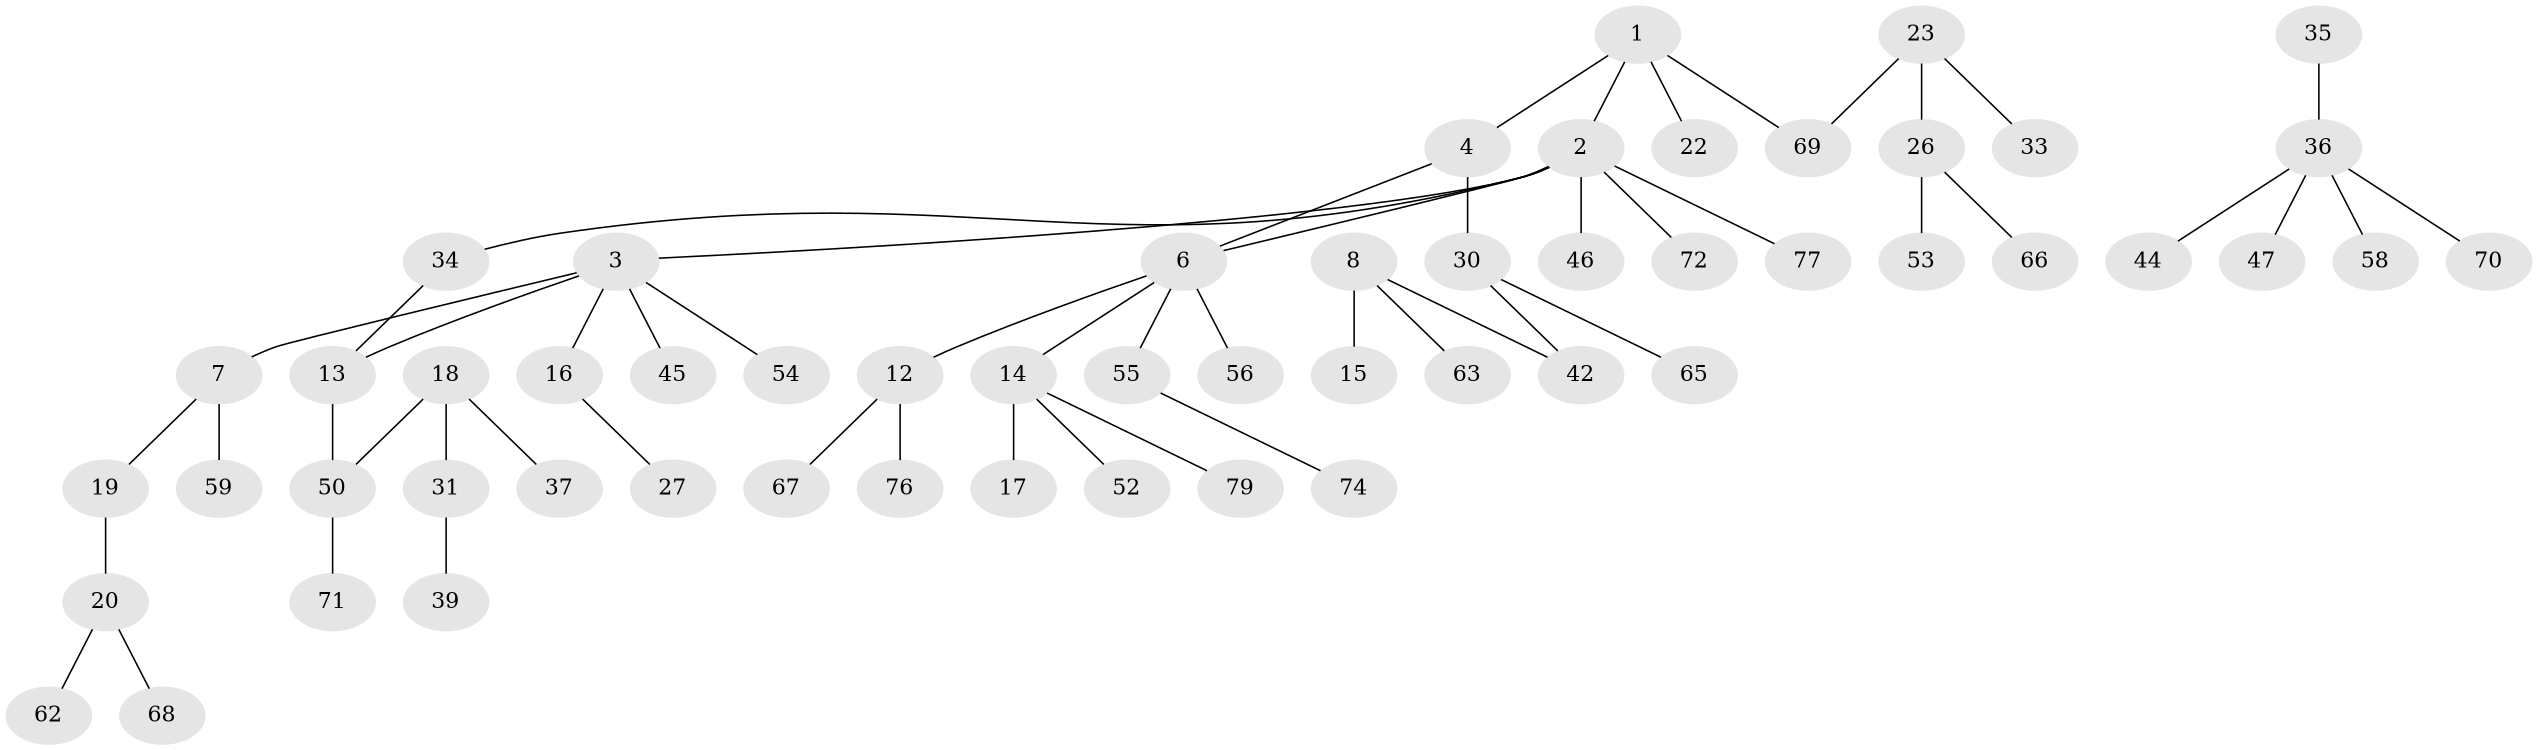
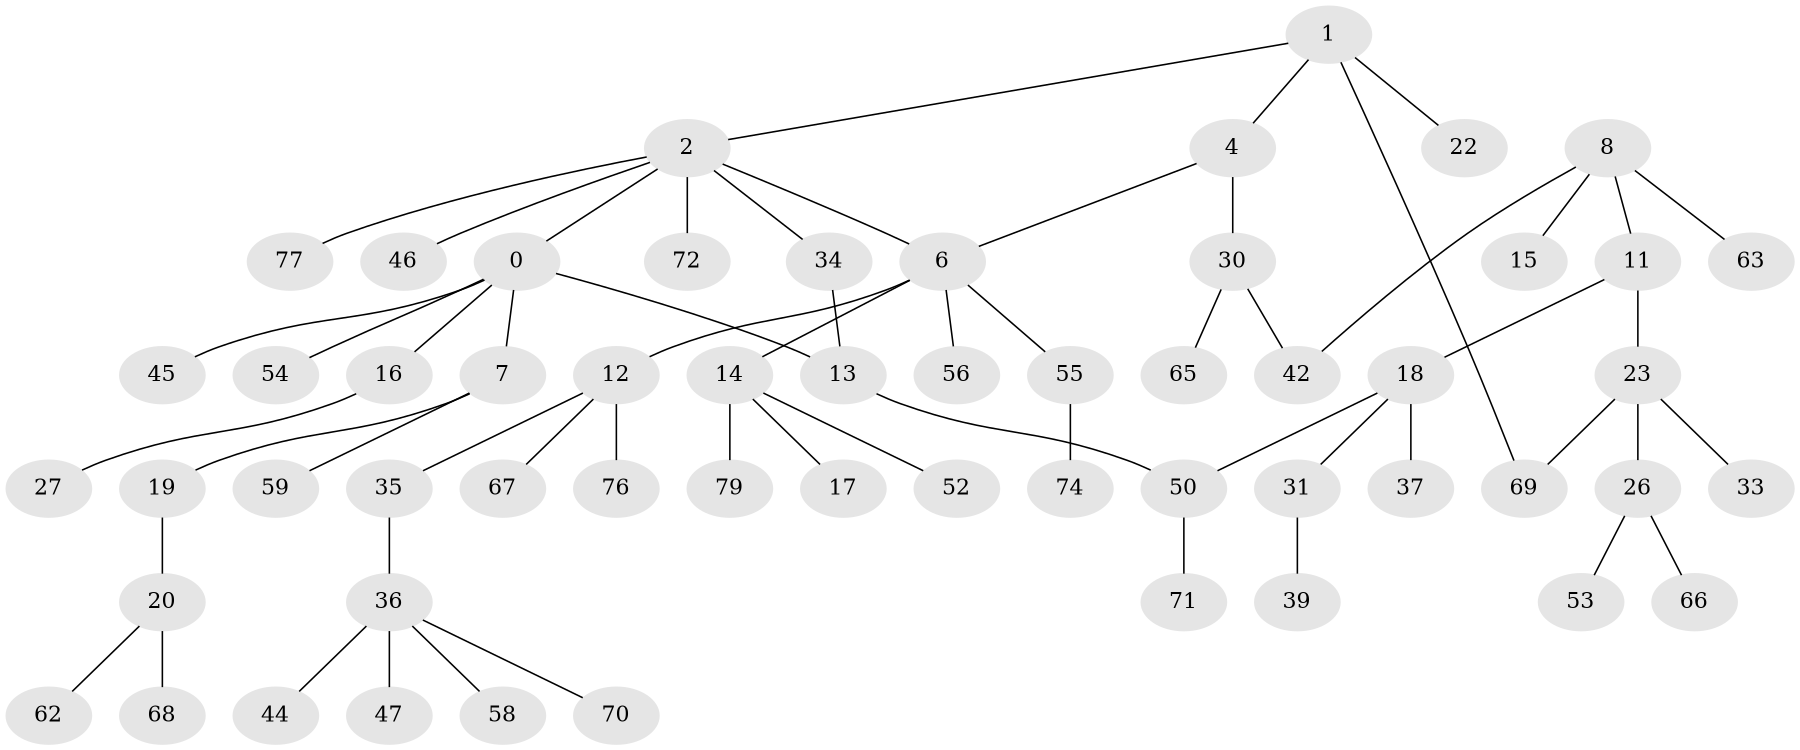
(616, 262) -> (517, 262)
none -> (1638, 262)
none -> (503, 432)
